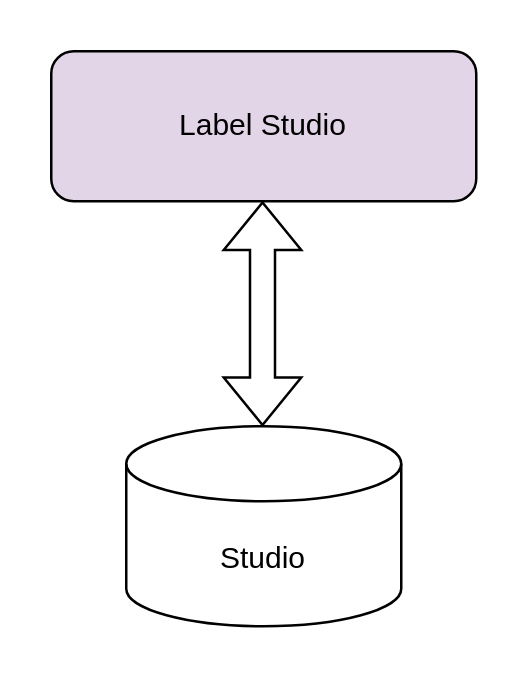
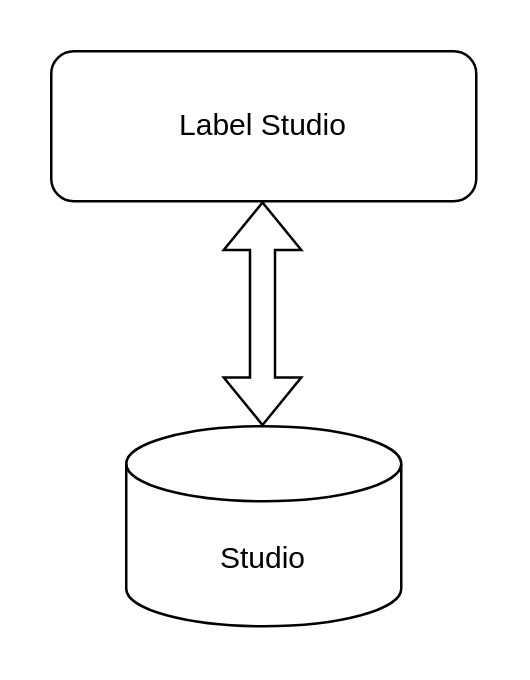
(264, 126) -> (264, 126)
